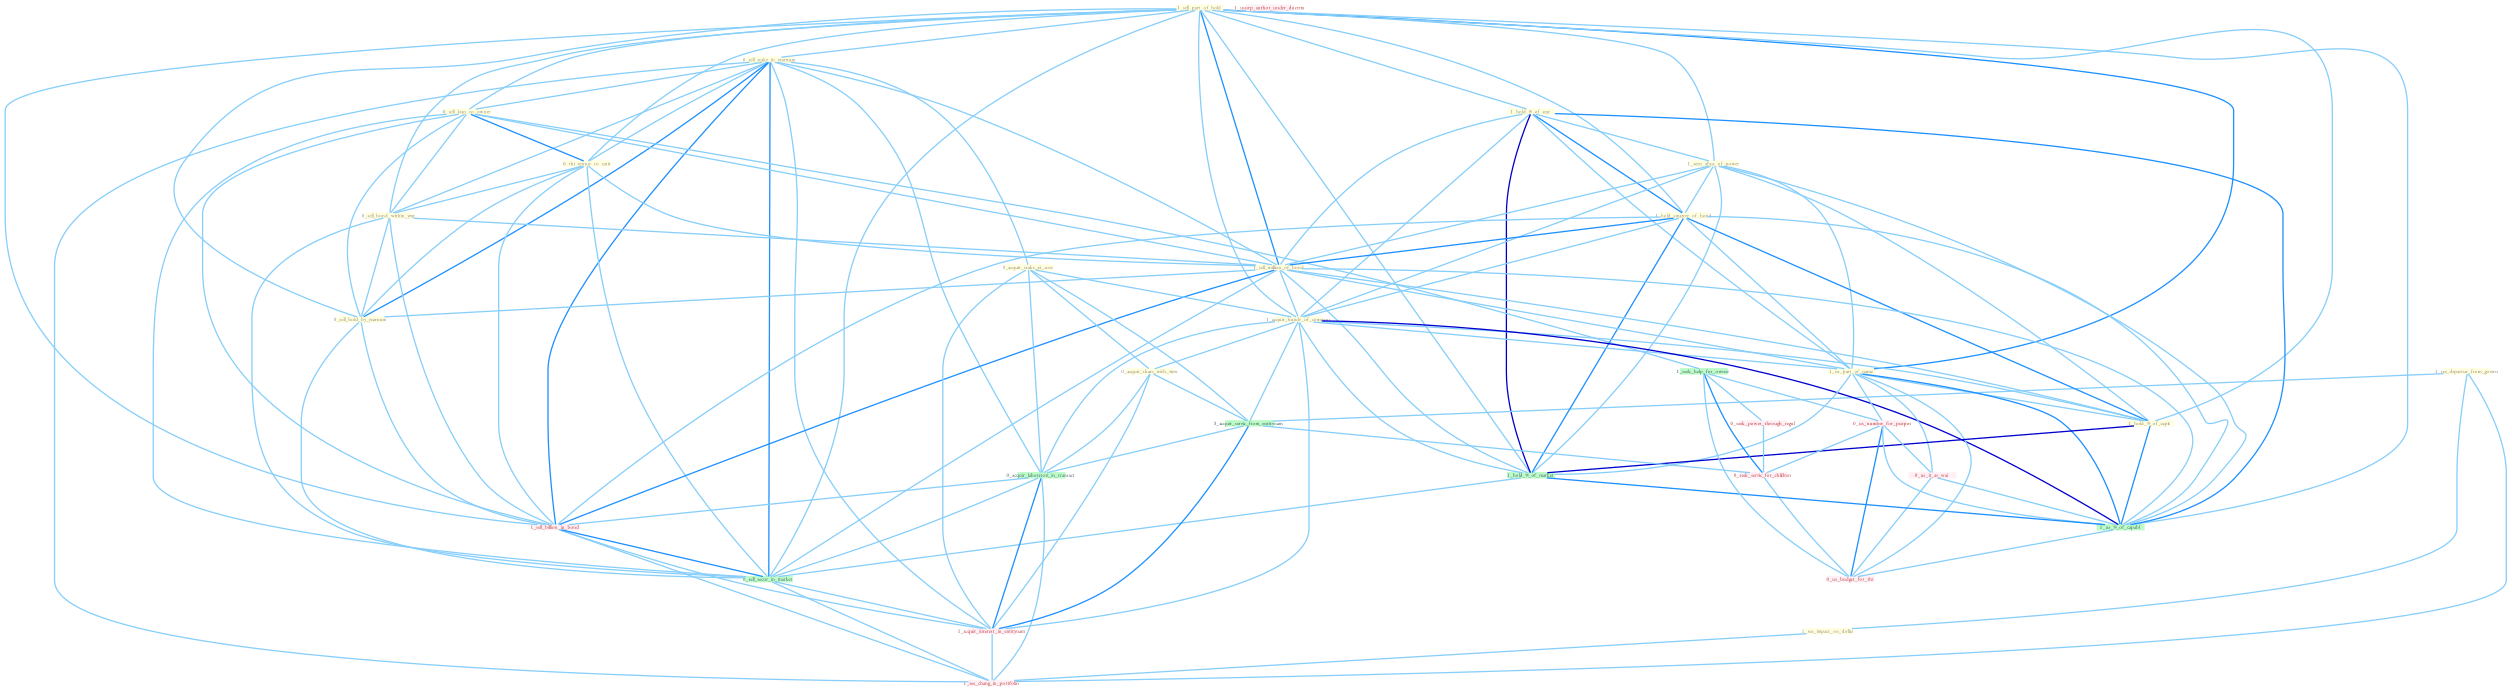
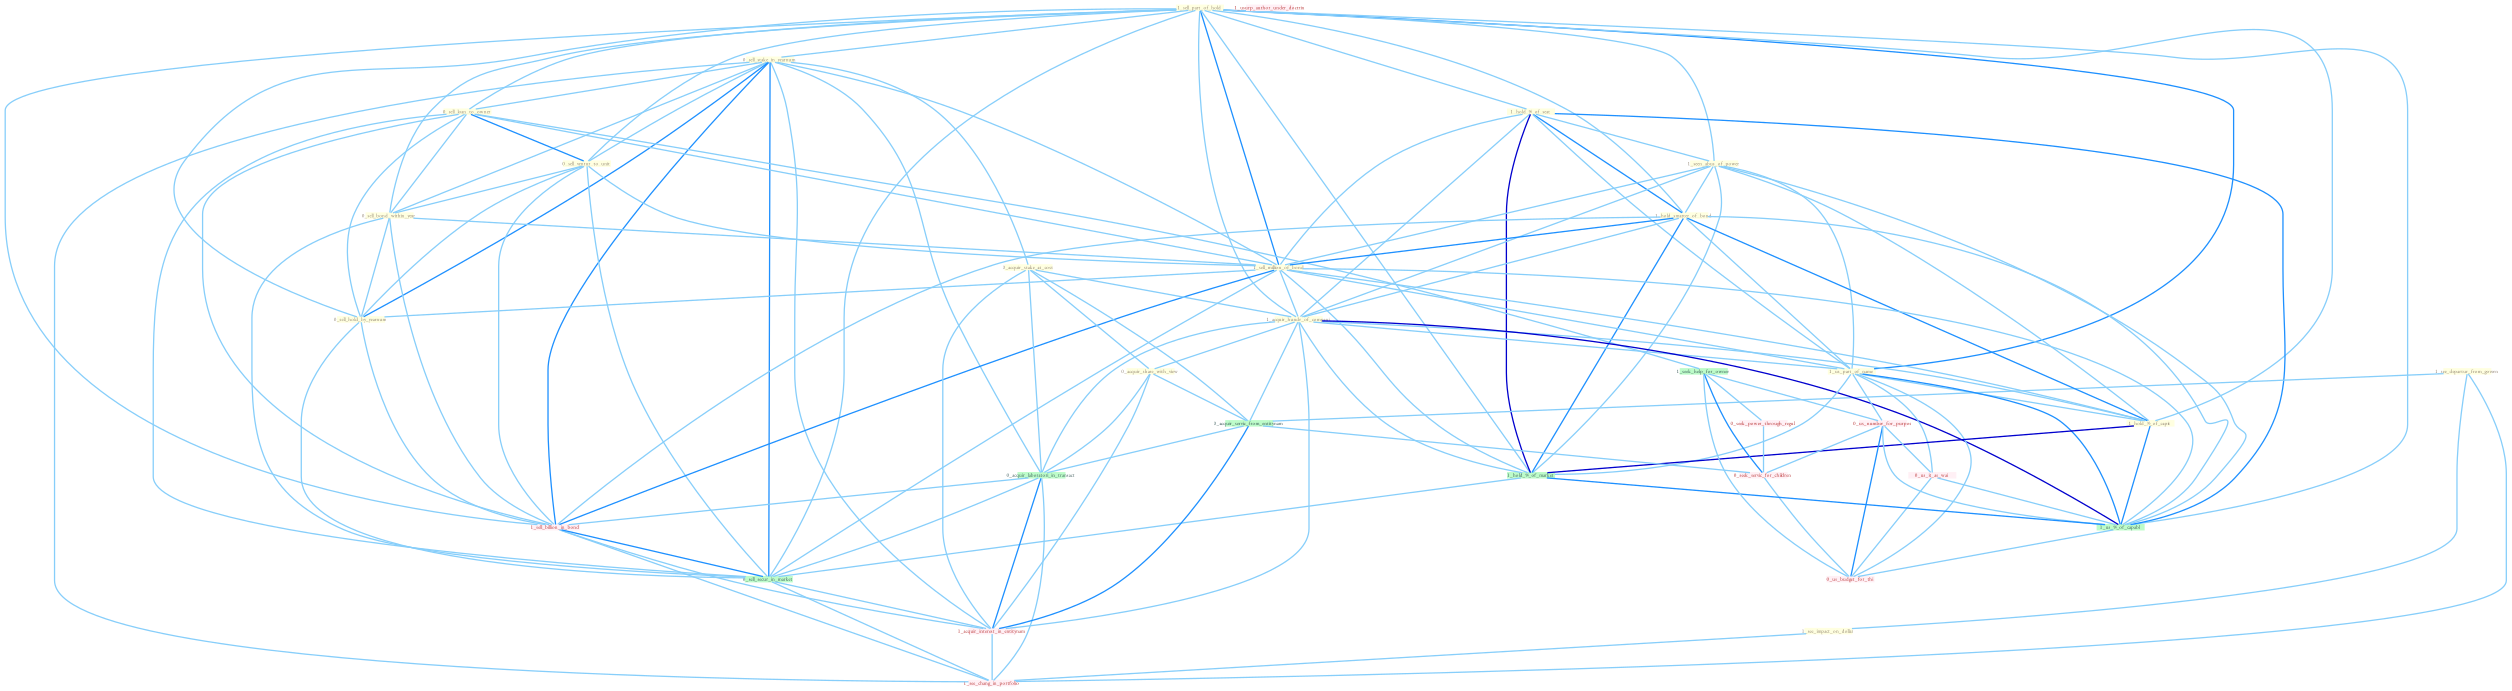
(587, 164) -> (587, 164)
